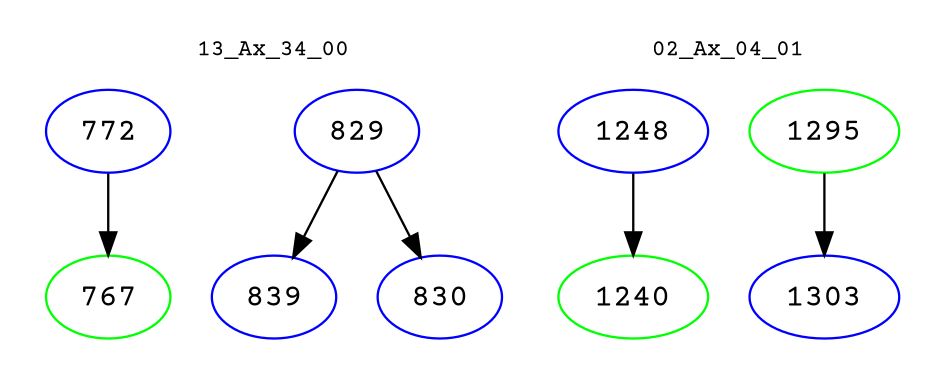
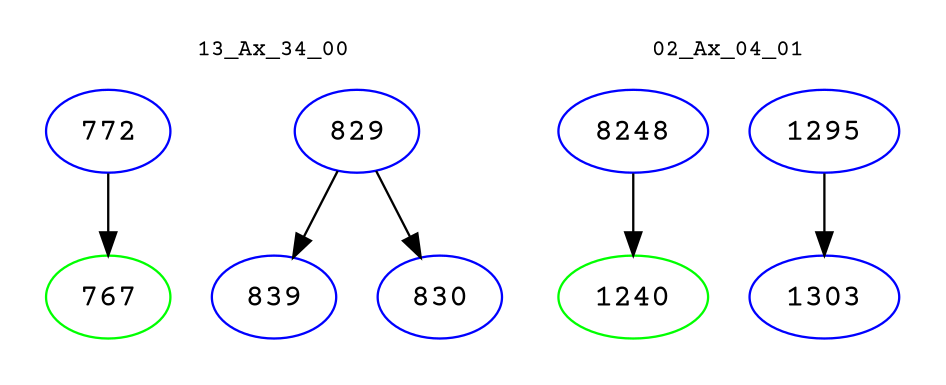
(633, 131) -> (633, 131)
(824, 131) -> (824, 131)
